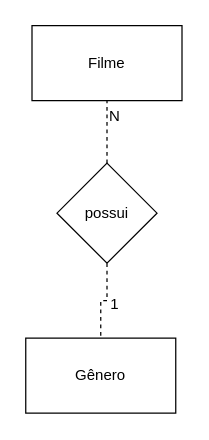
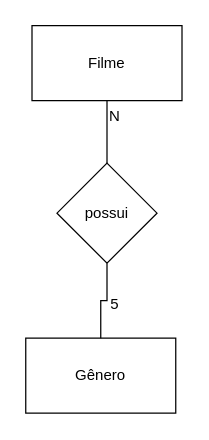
(107, 131) -> (107, 131)
(103, 301) -> (103, 301)
(115, 304) -> (115, 304)
